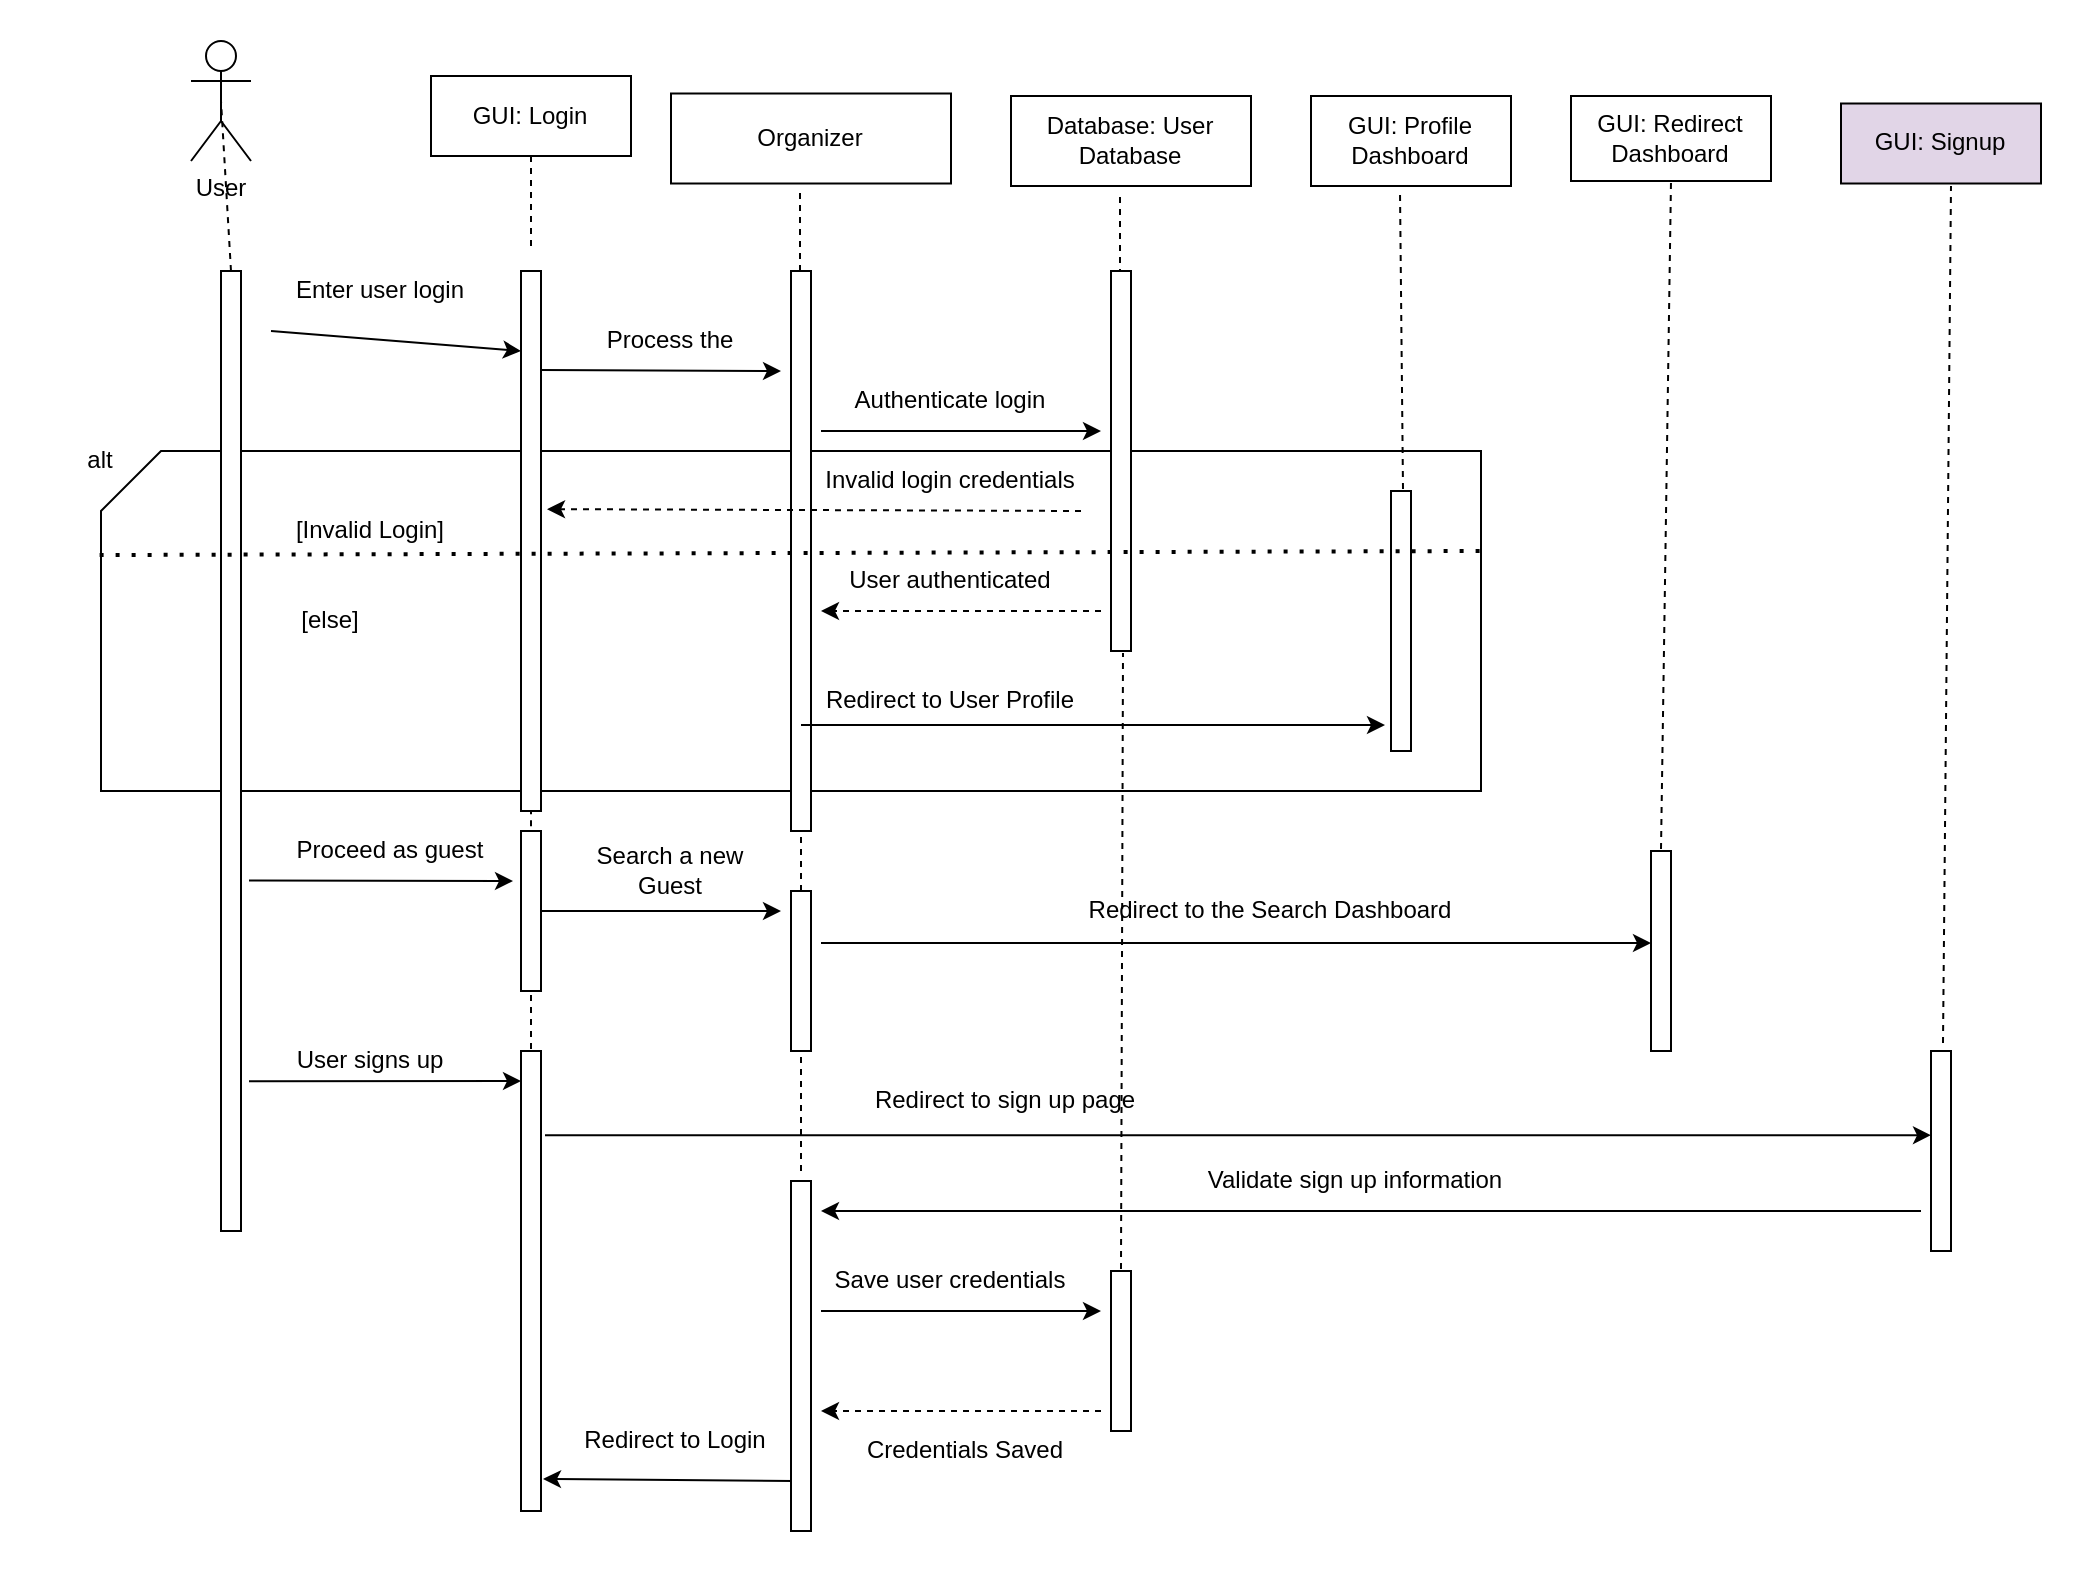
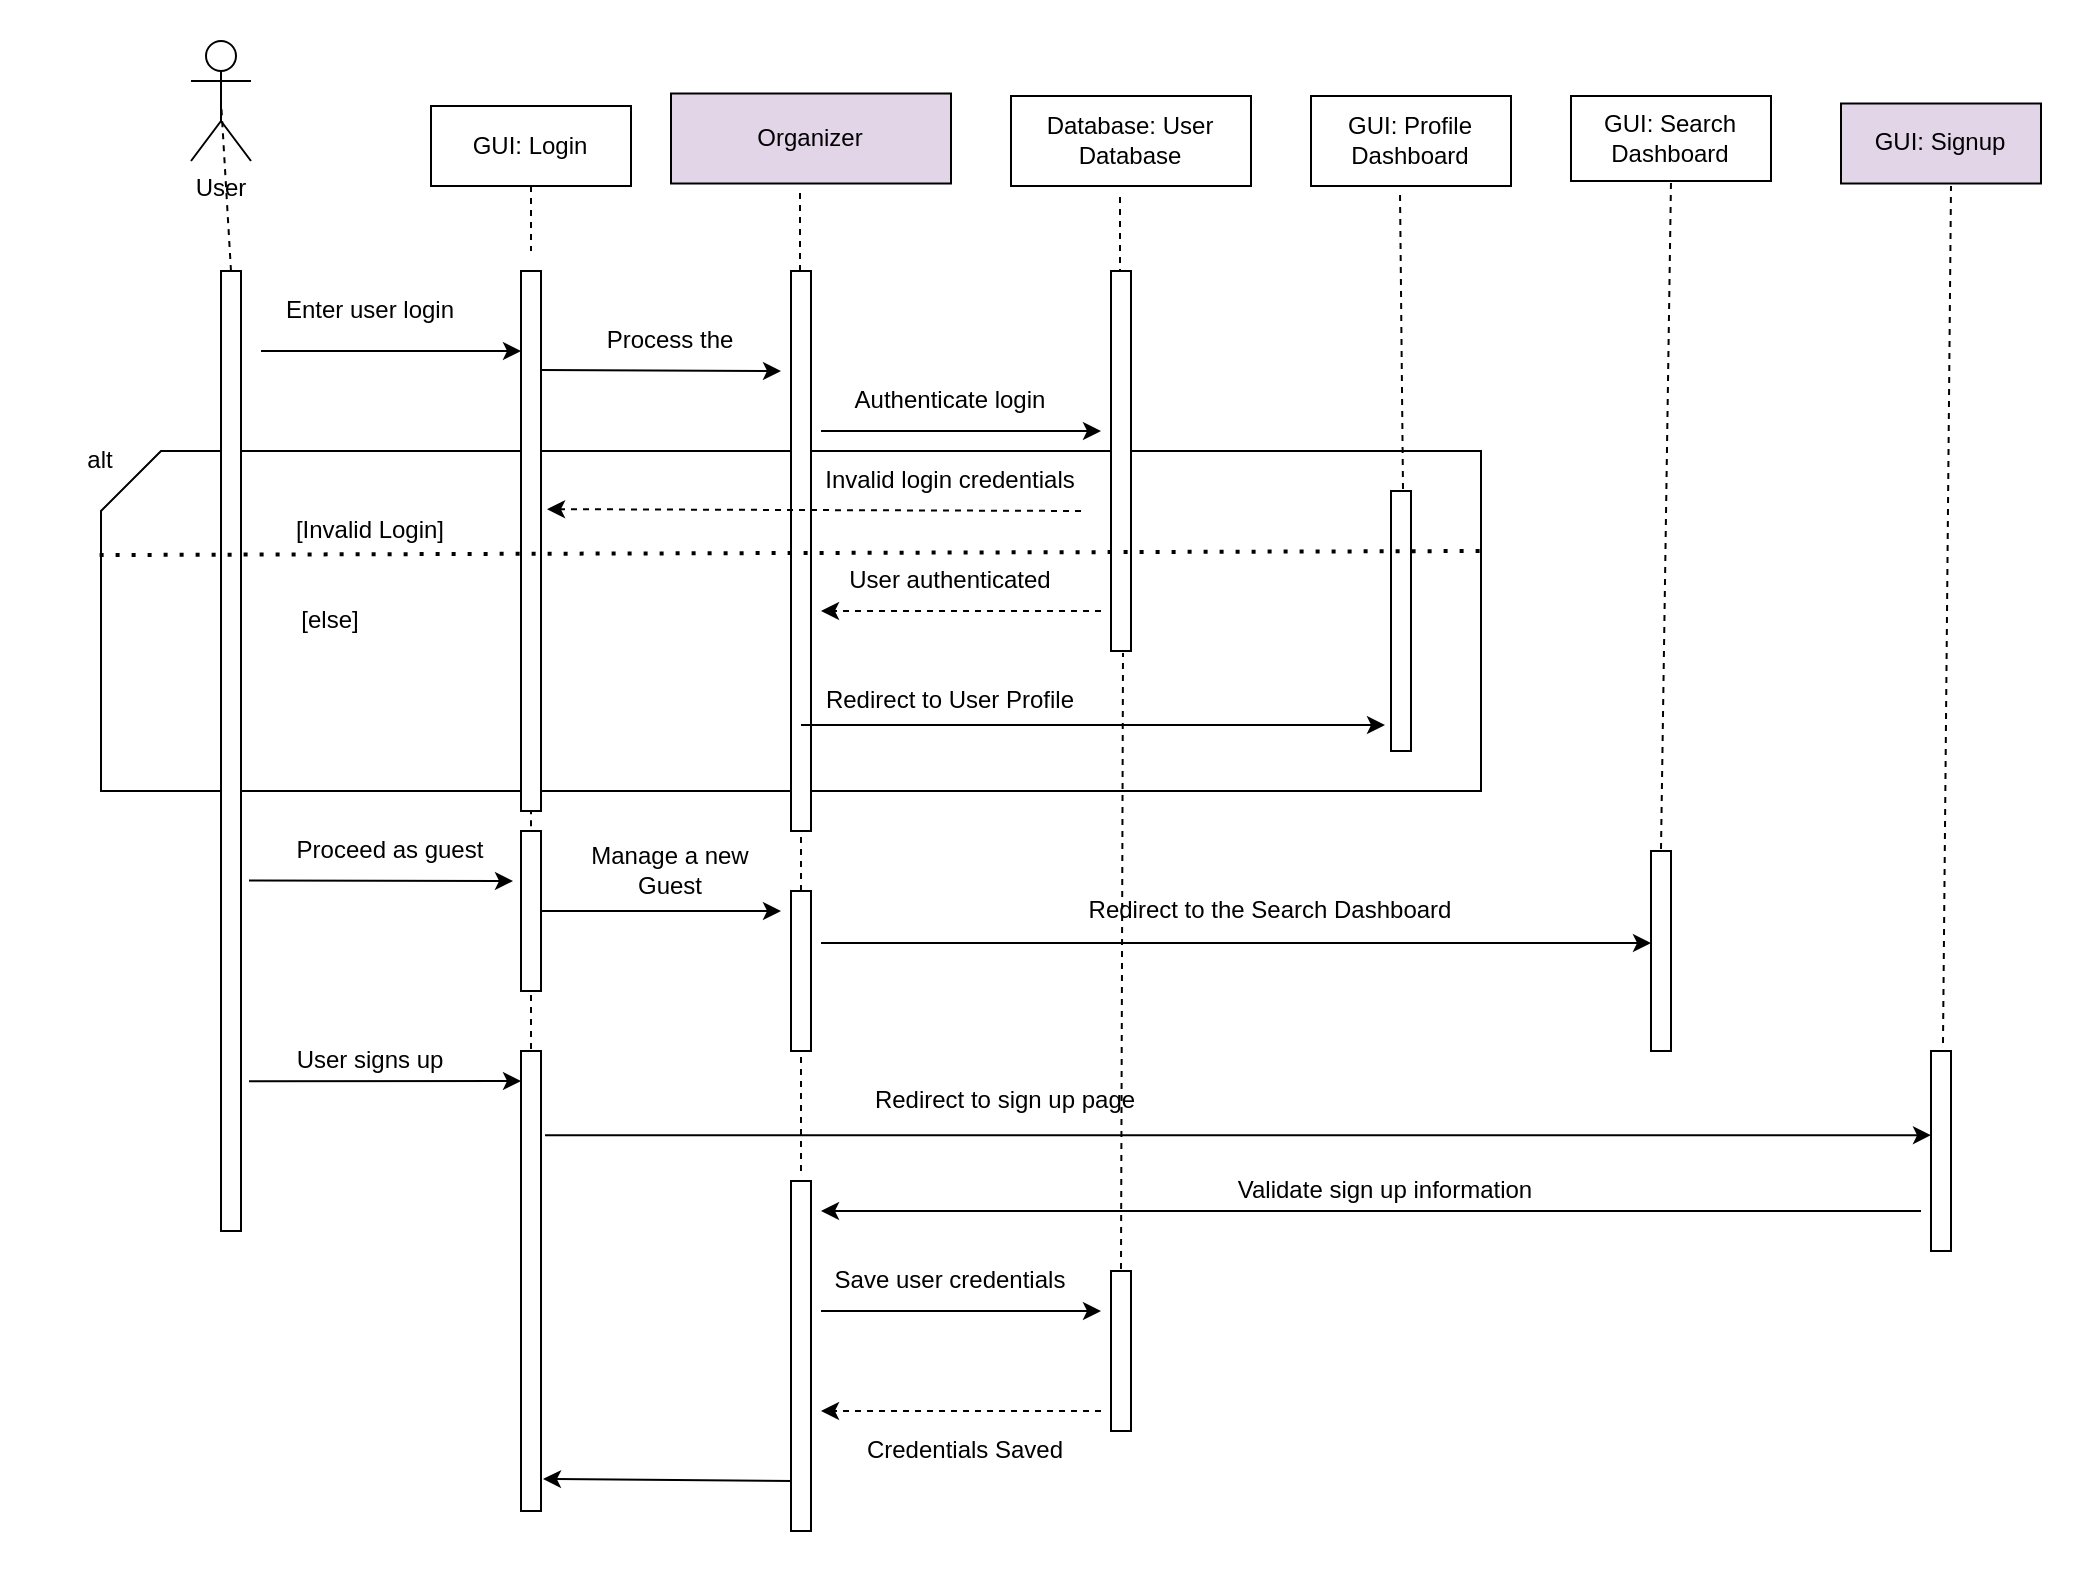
(531, 116) -> (531, 146)
(811, 139) -> (811, 139)
(1671, 139) -> (1671, 139)
(381, 291) -> (371, 311)
(671, 871) -> (671, 871)
(1356, 1181) -> (1386, 1191)
(676, 1441) -> none
